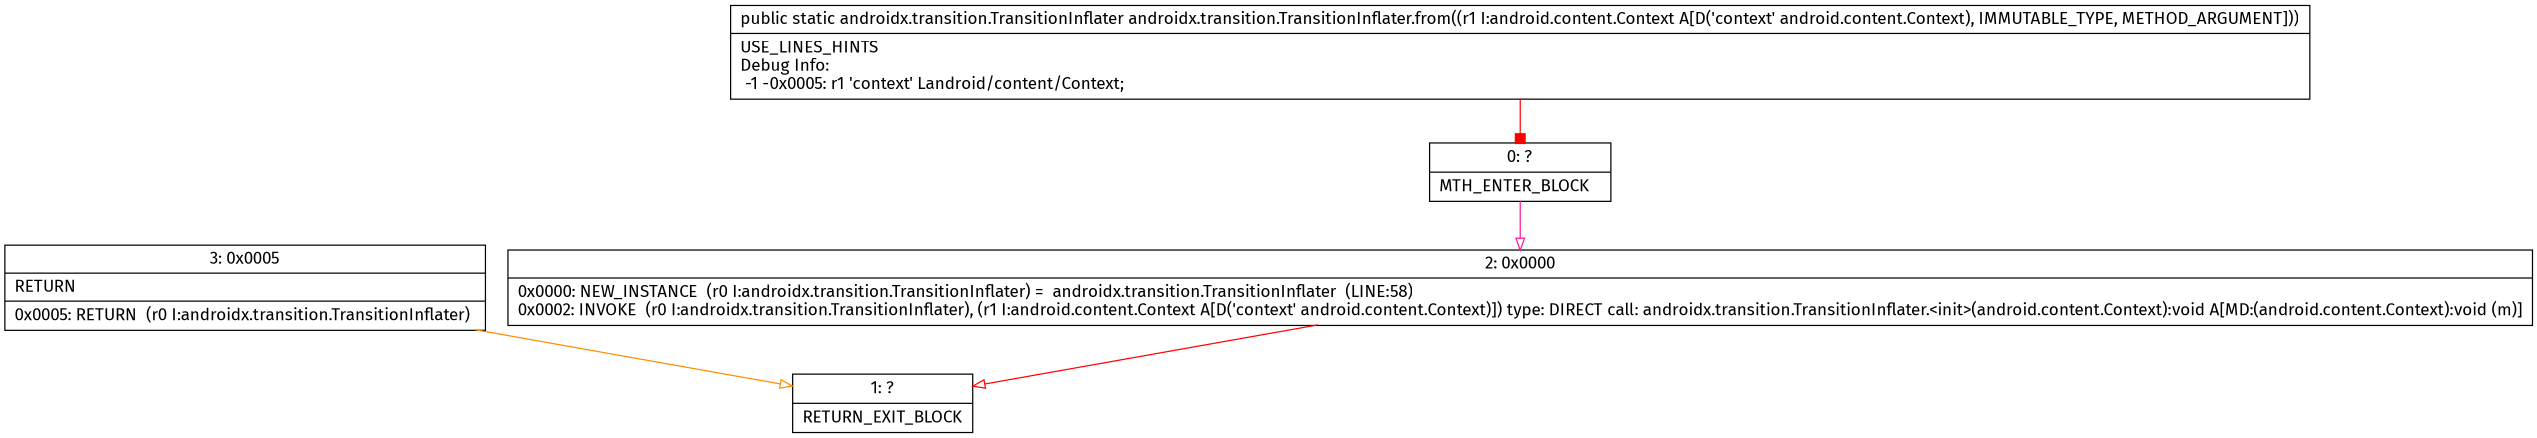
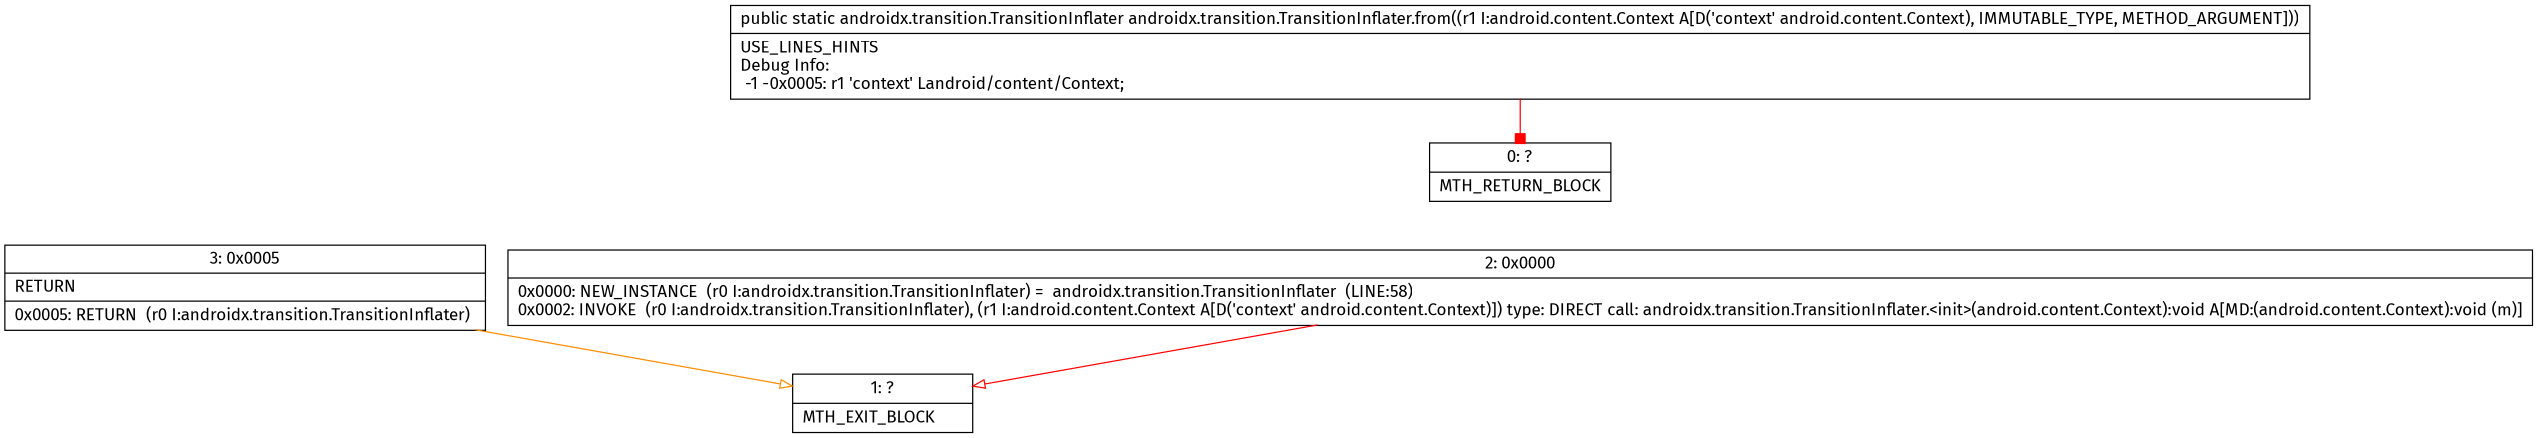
(1515, 186) -> (1520, 186)
(1520, 219) -> none
(883, 417) -> (869, 417)
